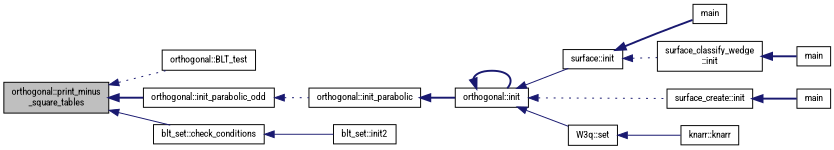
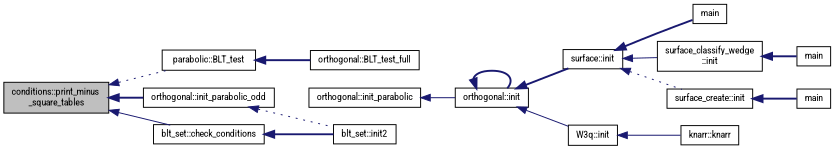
(645, 58) -> (645, 58)
(209, 60) -> (209, 60)
none -> (365, 60)
(547, 77) -> (547, 77)
(56, 98) -> (56, 98)
(297, 98) -> (296, 118)
(443, 98) -> (443, 98)
(603, 98) -> (656, 81)
(304, 134) -> (304, 134)
(593, 135) -> (593, 135)
